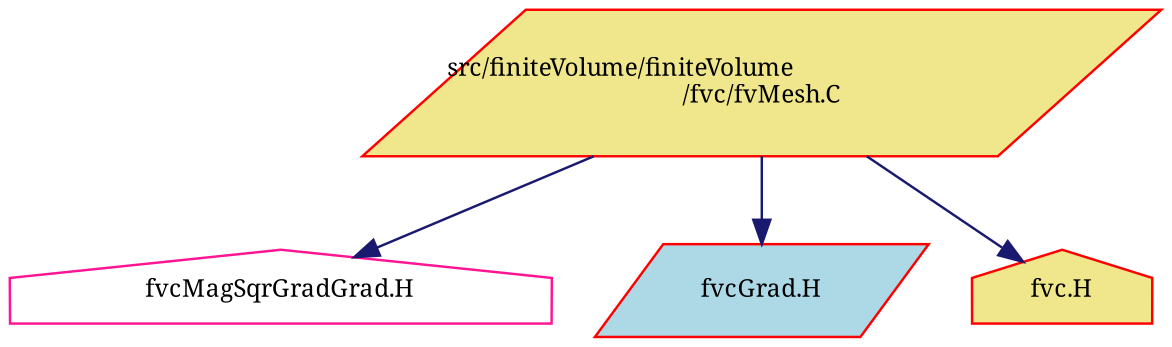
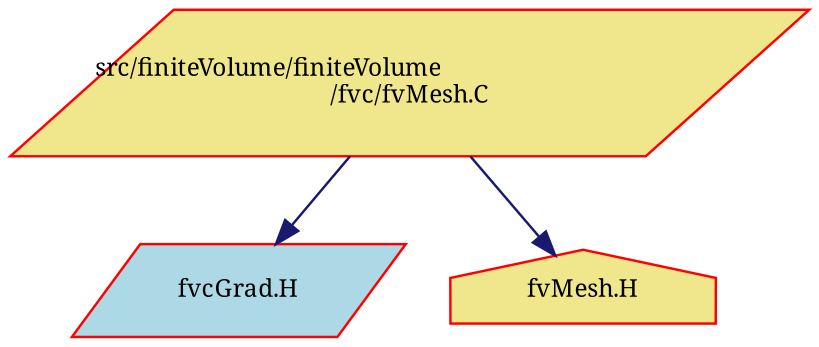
(281, 291) -> none
(1062, 291) -> (583, 291)
